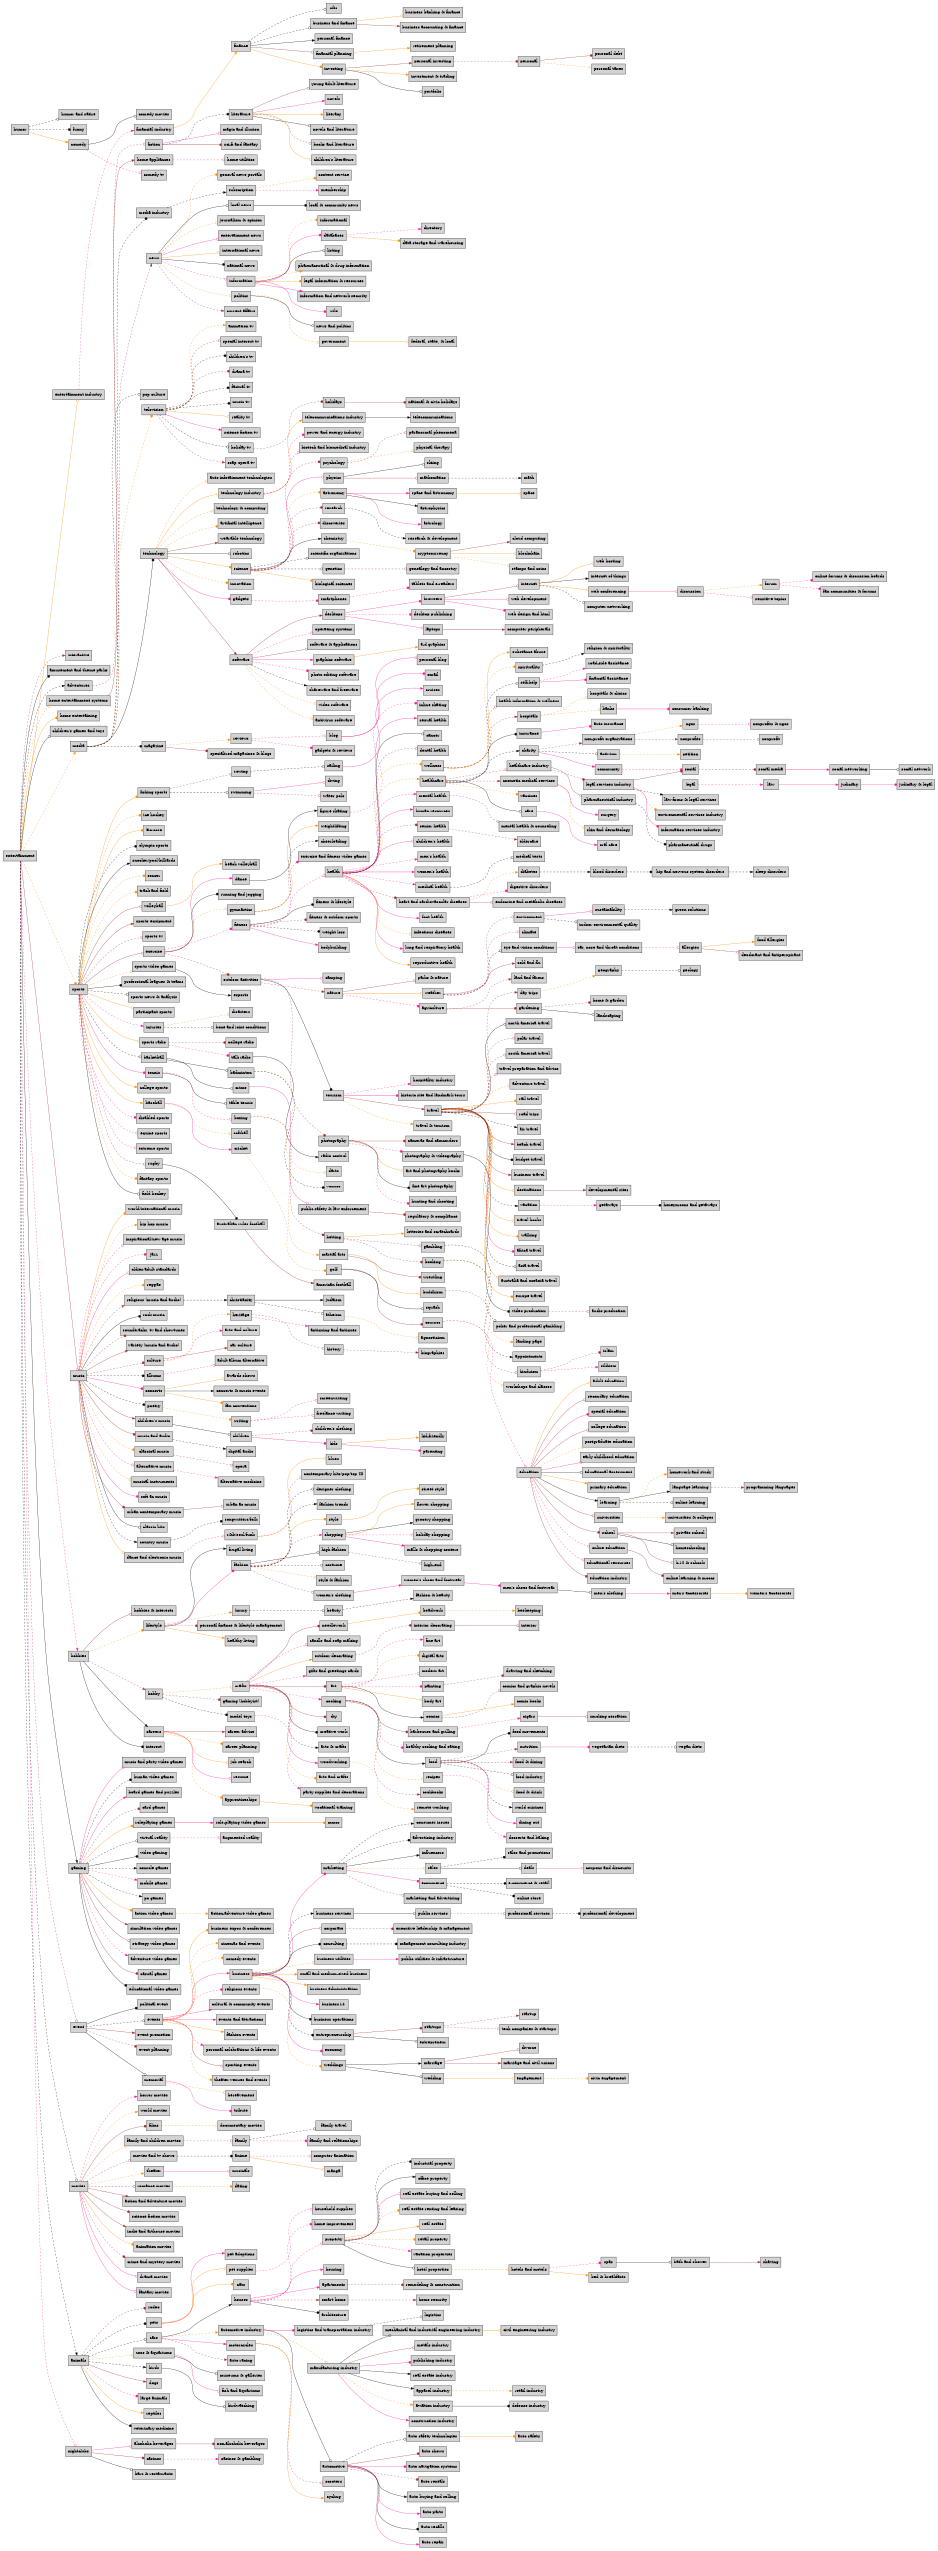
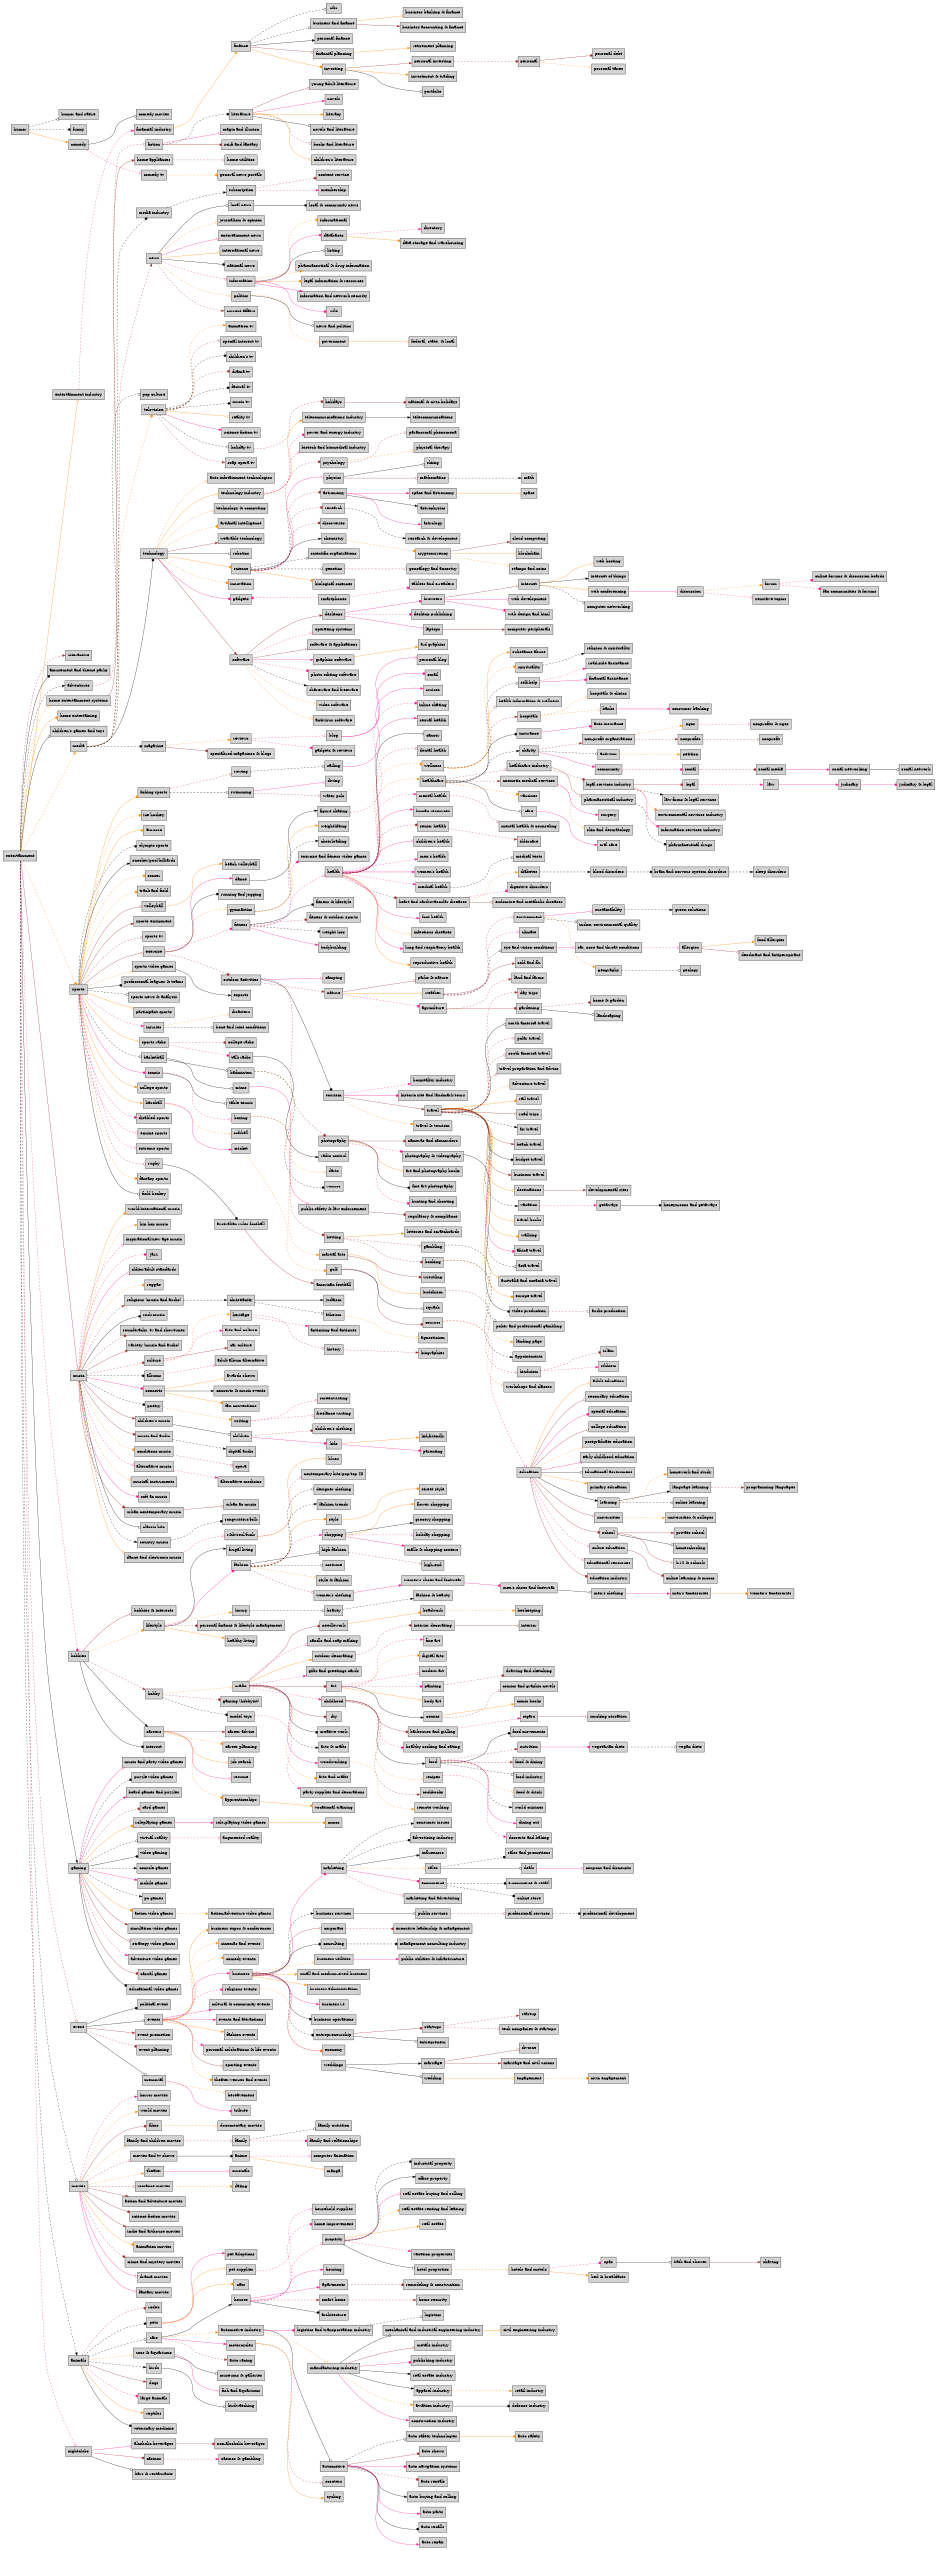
(285, 183) -> (285, 183)
(190, 212) -> (191, 175)
(290, 508) -> (290, 508)
(284, 601) -> (286, 597)
(657, 776) -> (657, 785)
(690, 872) -> (690, 872)
(567, 985) -> (570, 939)
(38, 1255) -> (38, 1255)
(154, 1452) -> (154, 1452)
(334, 1702) -> (334, 1702)
(154, 1777) -> (154, 1777)
(112, 1875) -> (112, 1875)
(115, 2024) -> (115, 2024)
(290, 2027) -> (287, 2000)
(334, 2126) -> (334, 2126)
(204, 2156) -> (204, 2156)
(433, 2239) -> none
